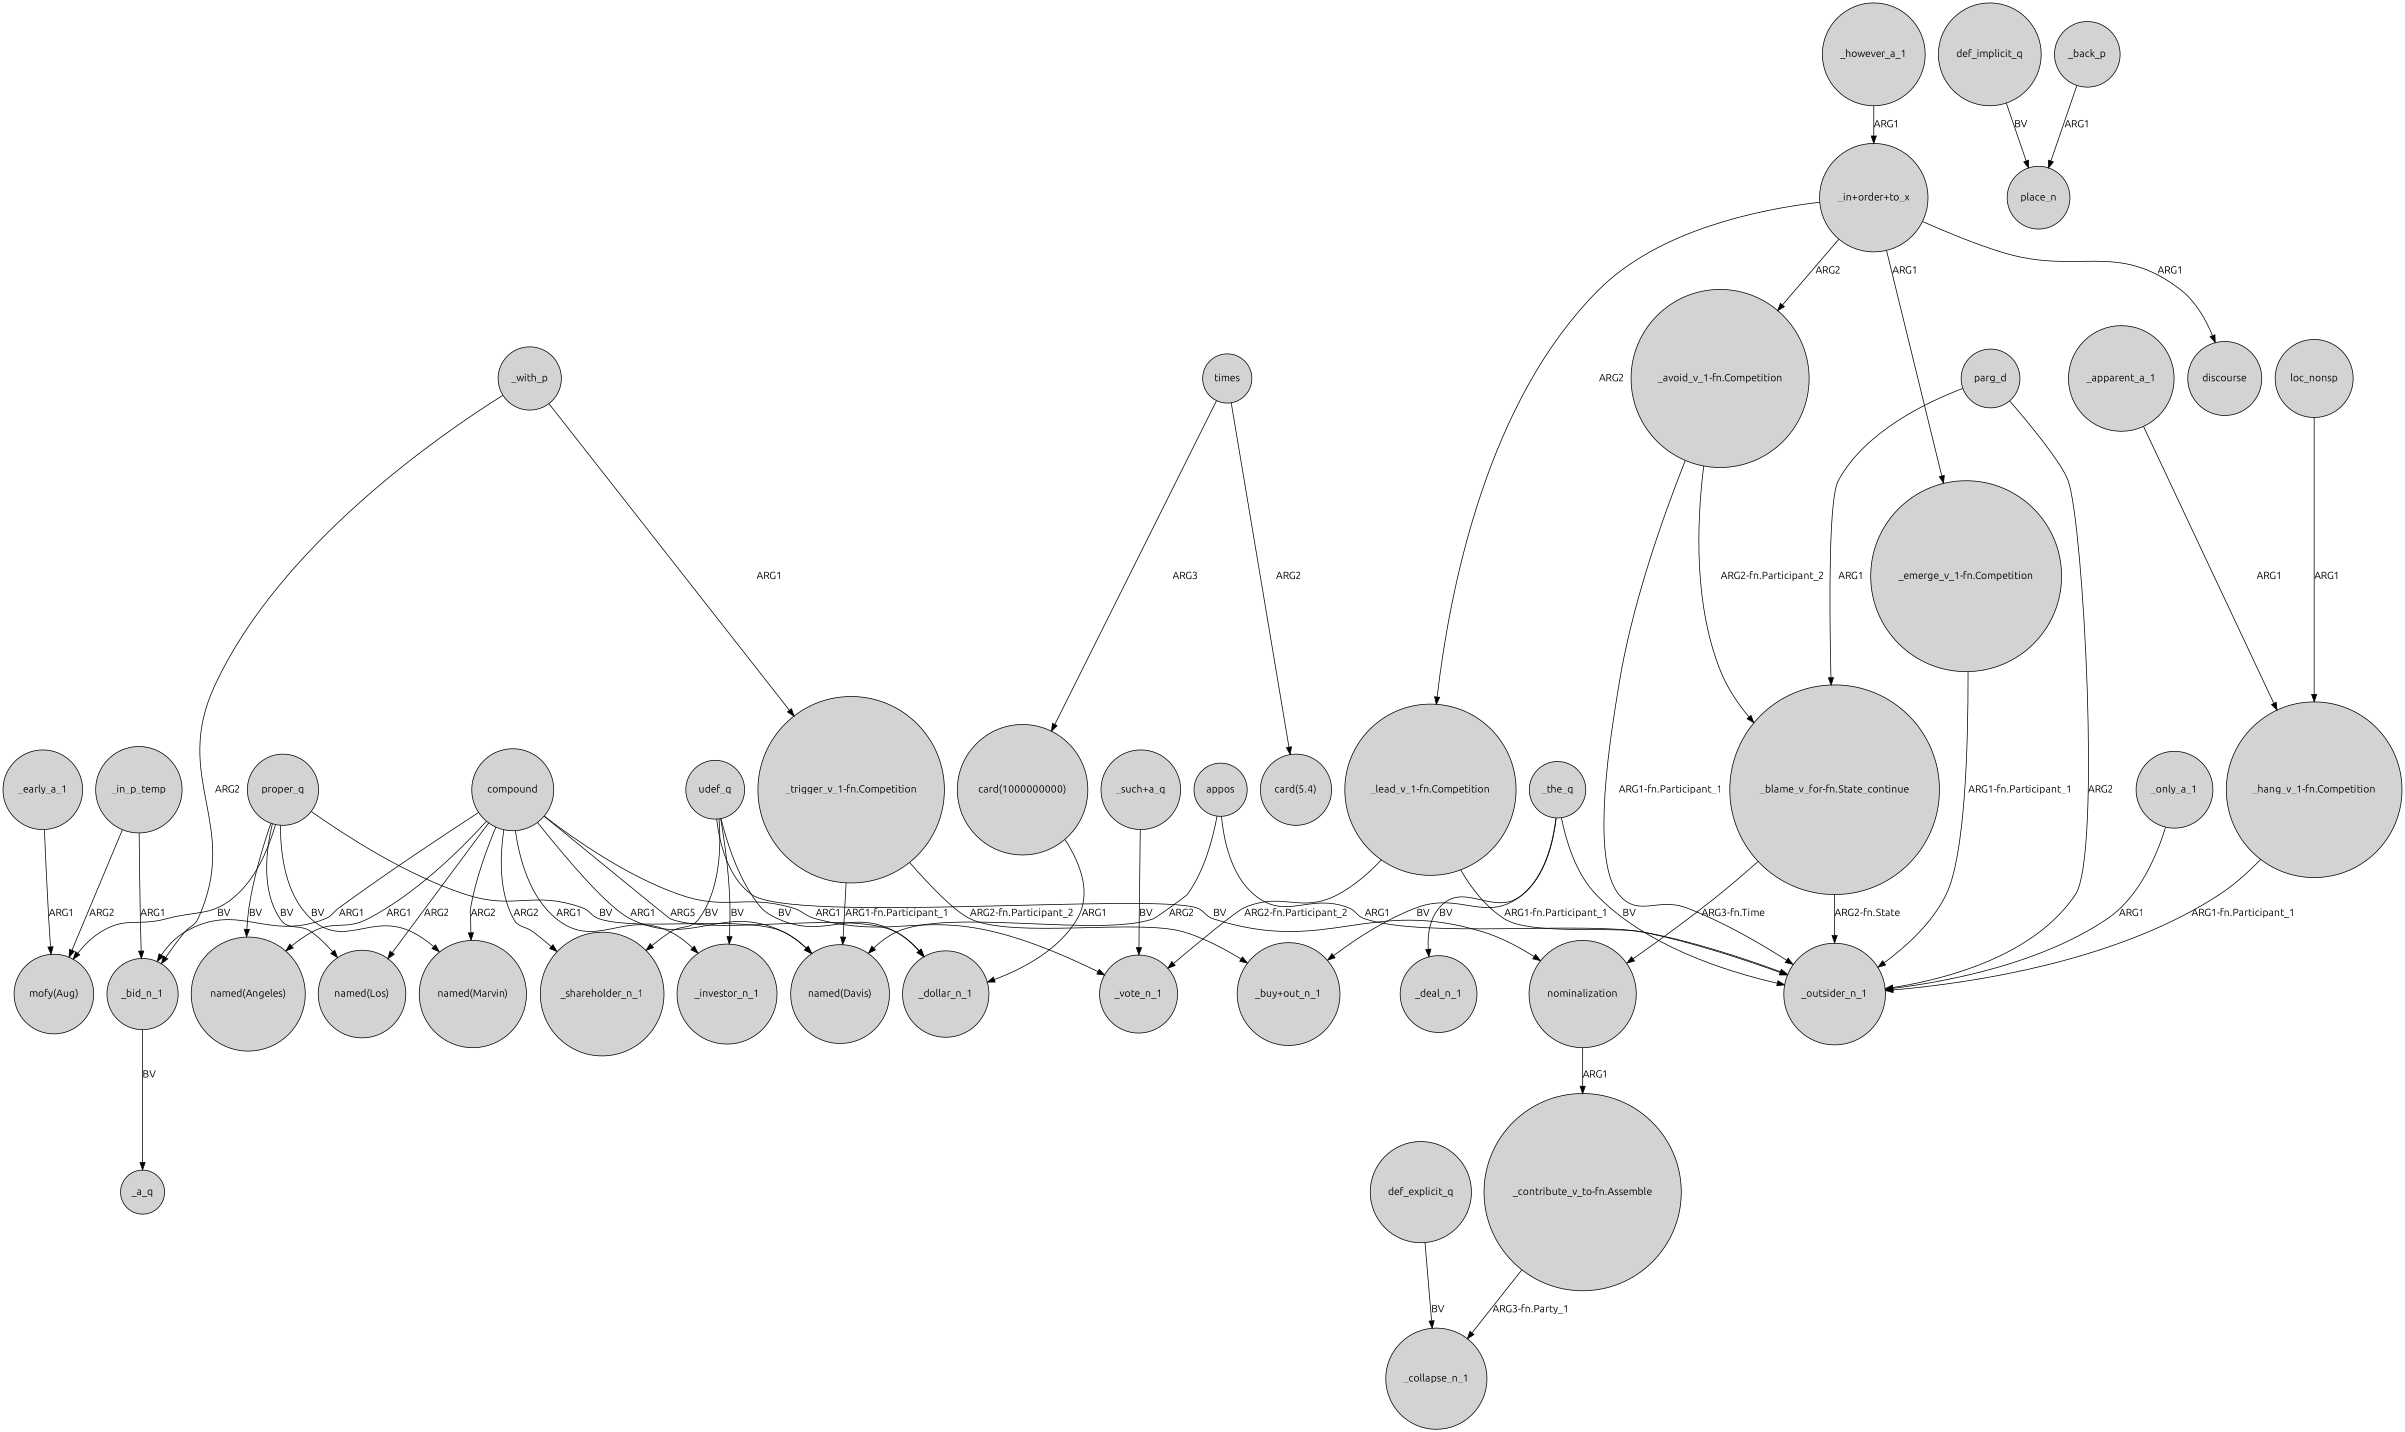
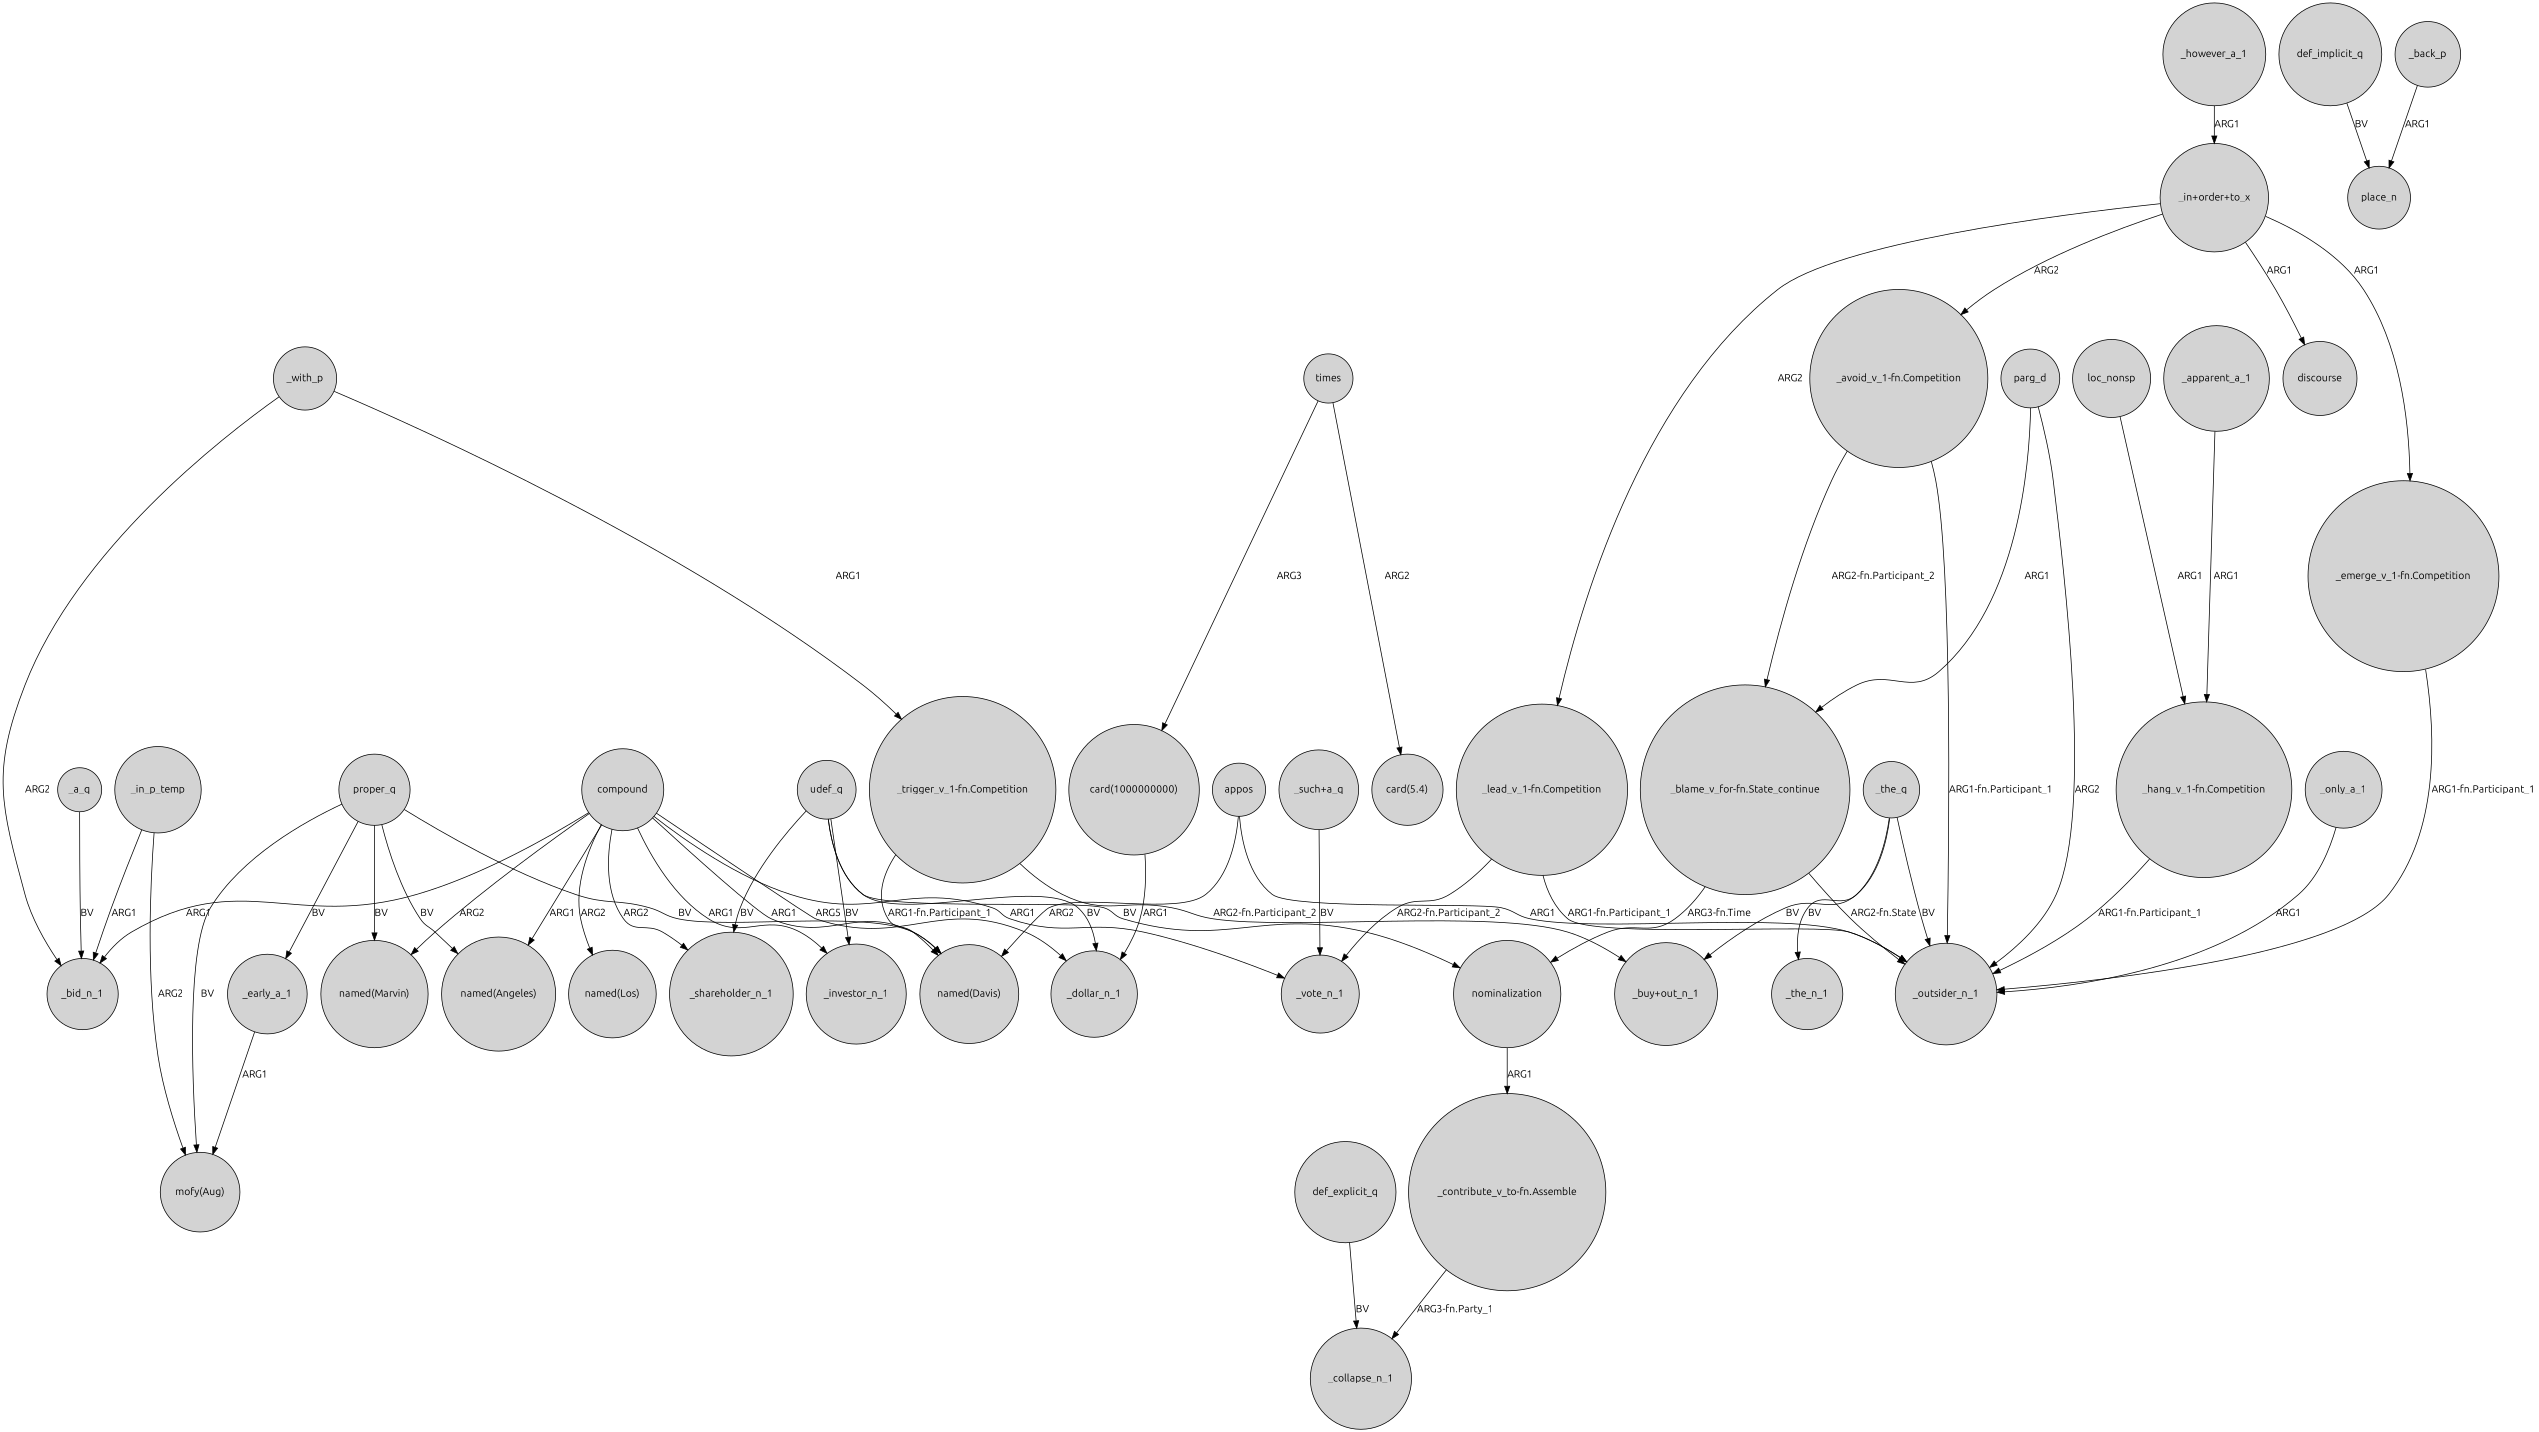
(273, 904) -> (324, 887)
(1439, 994) -> (1807, 994)
(143, 1096) -> (80, 882)
